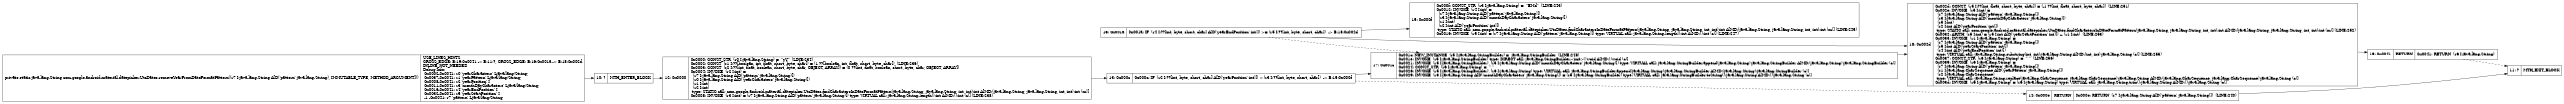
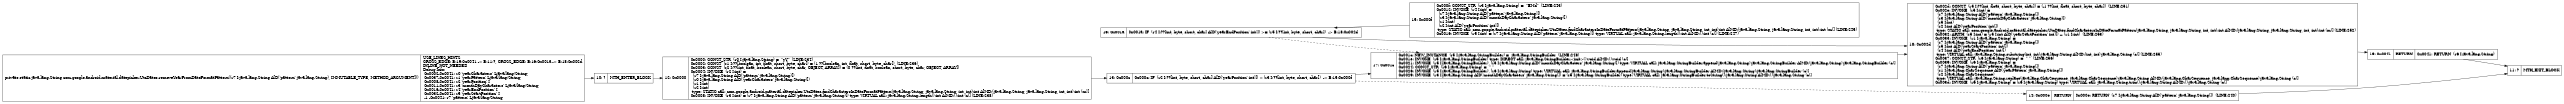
(1384, 30) -> (1373, 26)
(2484, 62) -> (2484, 62)
